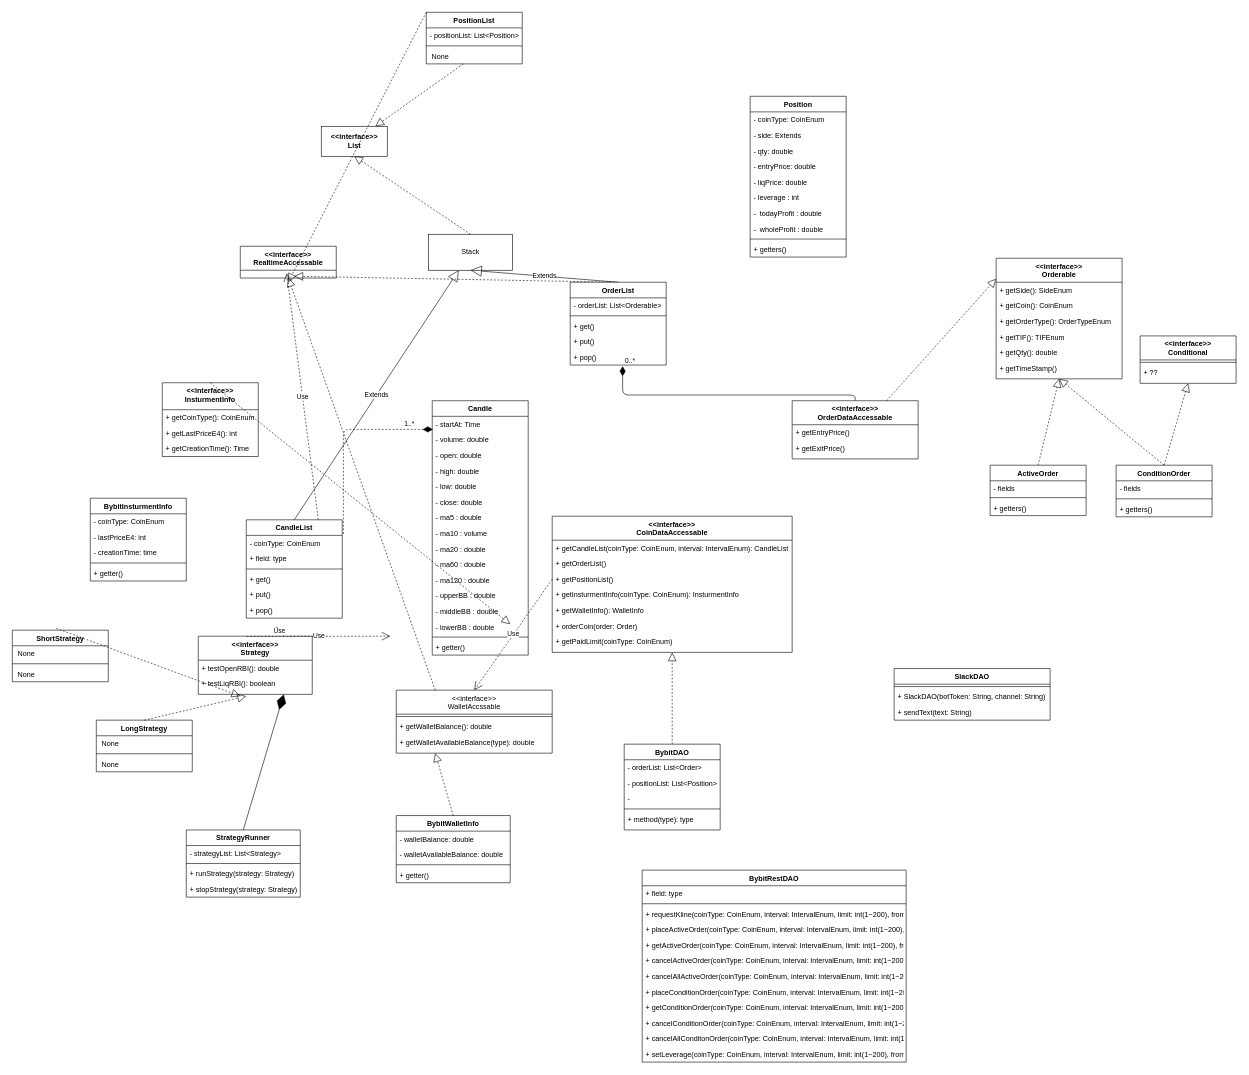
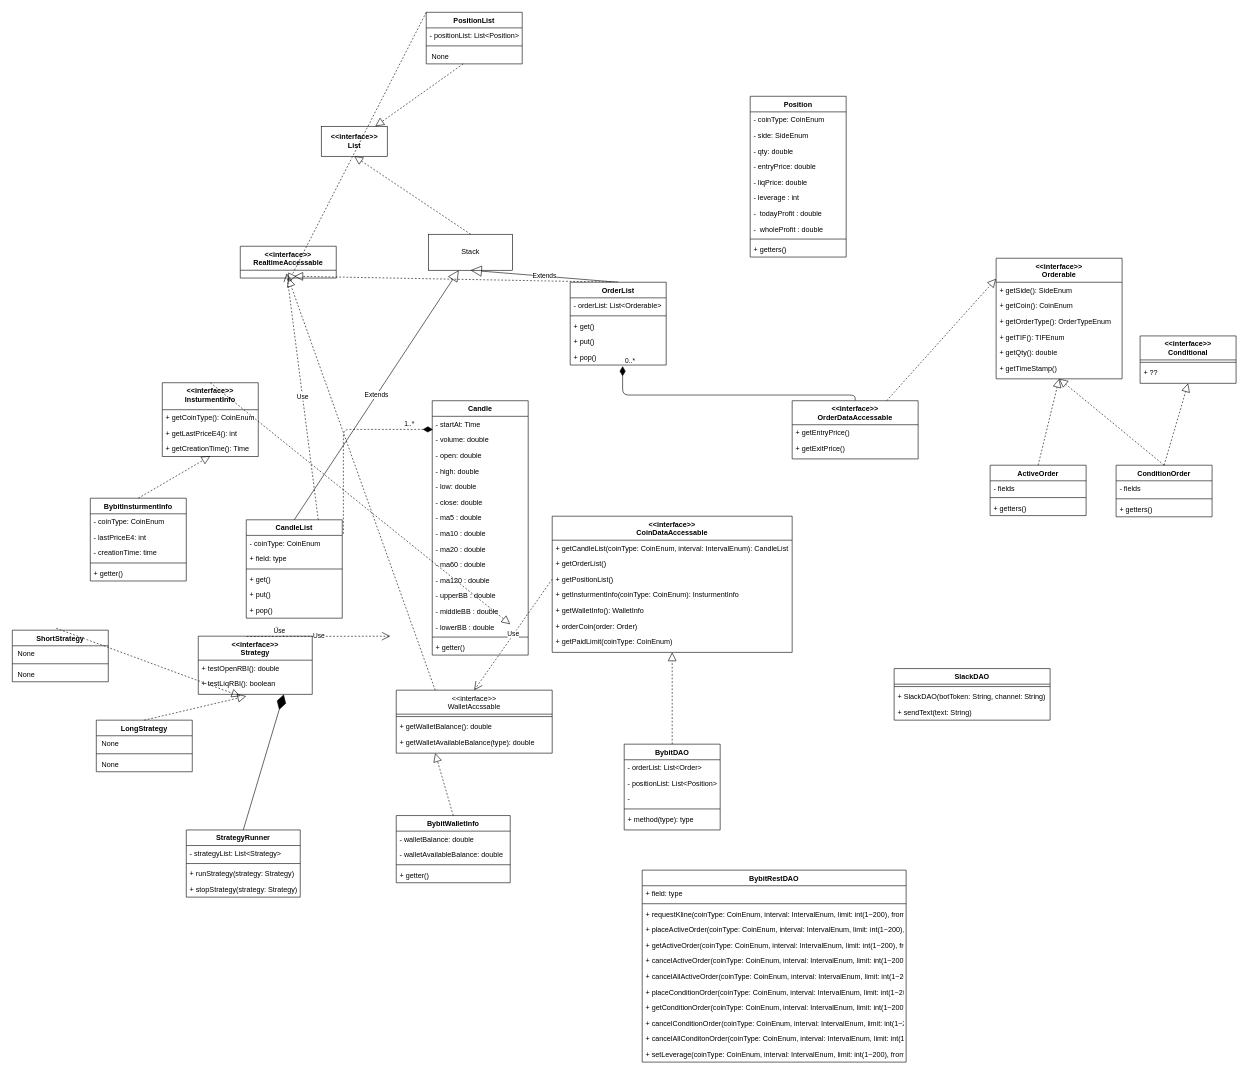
(780, 136) -> (781, 136)
none -> (171, 479)
(461, 534) -> (461, 534)
